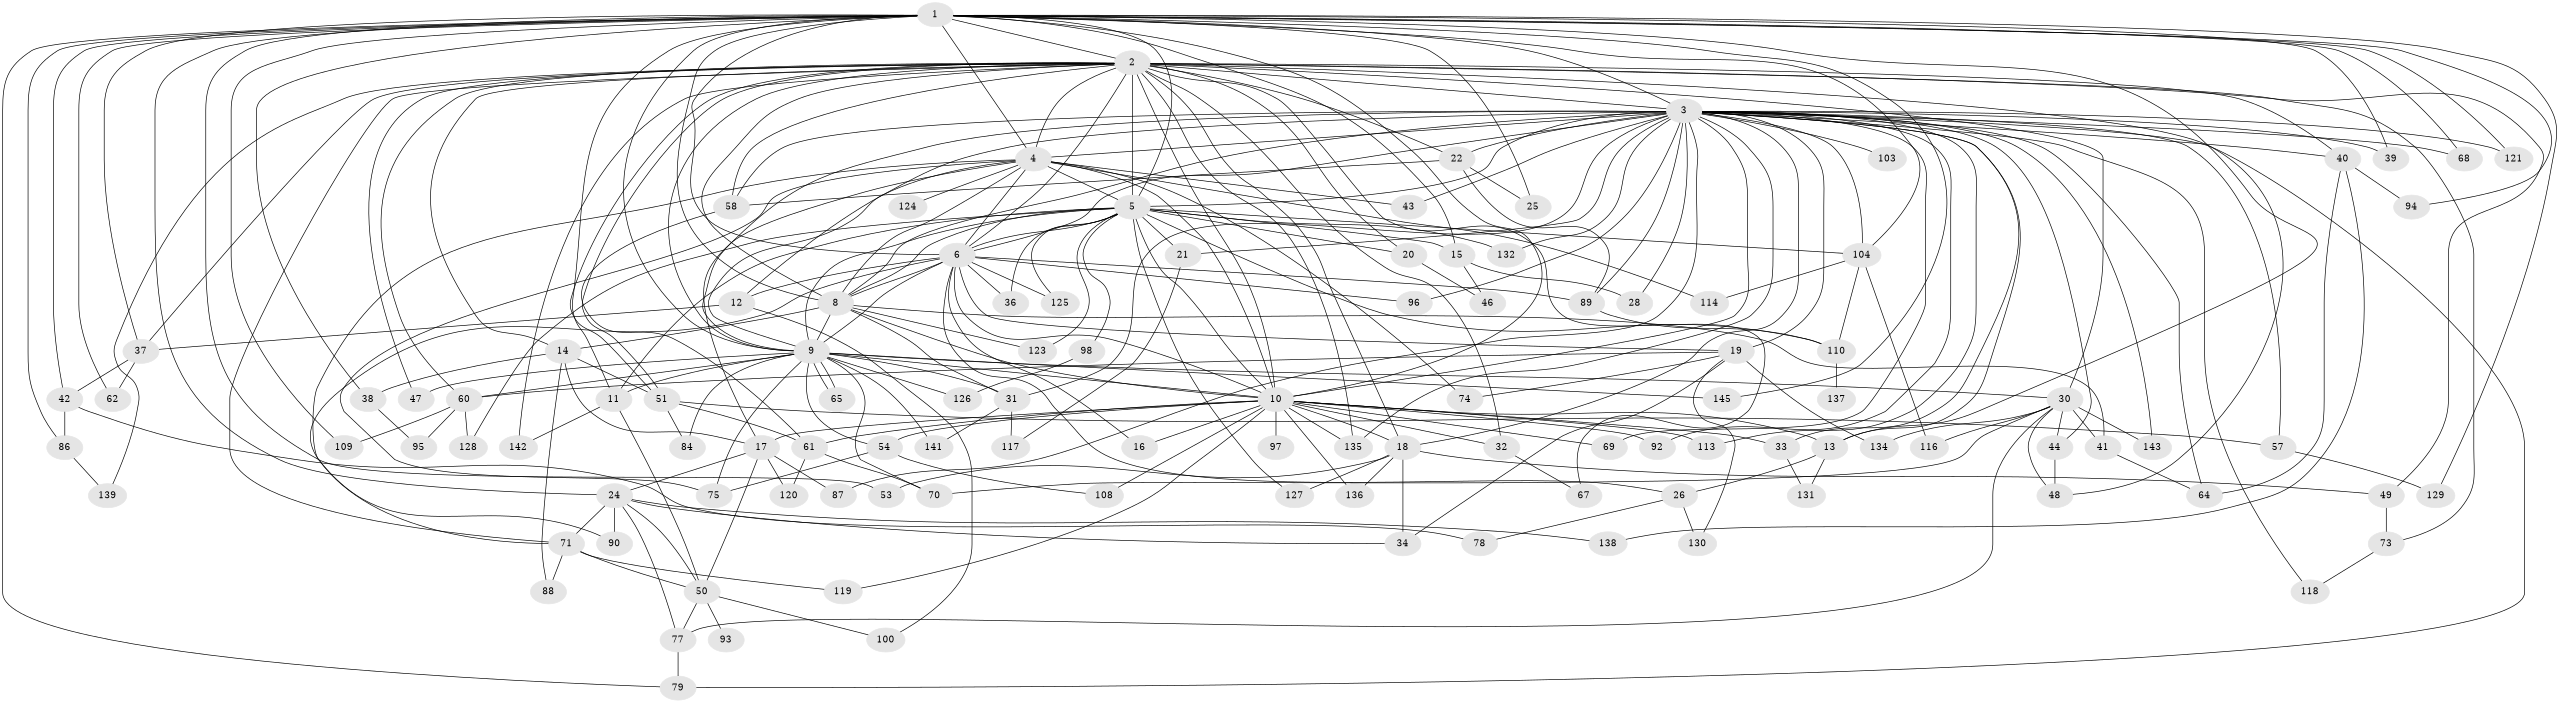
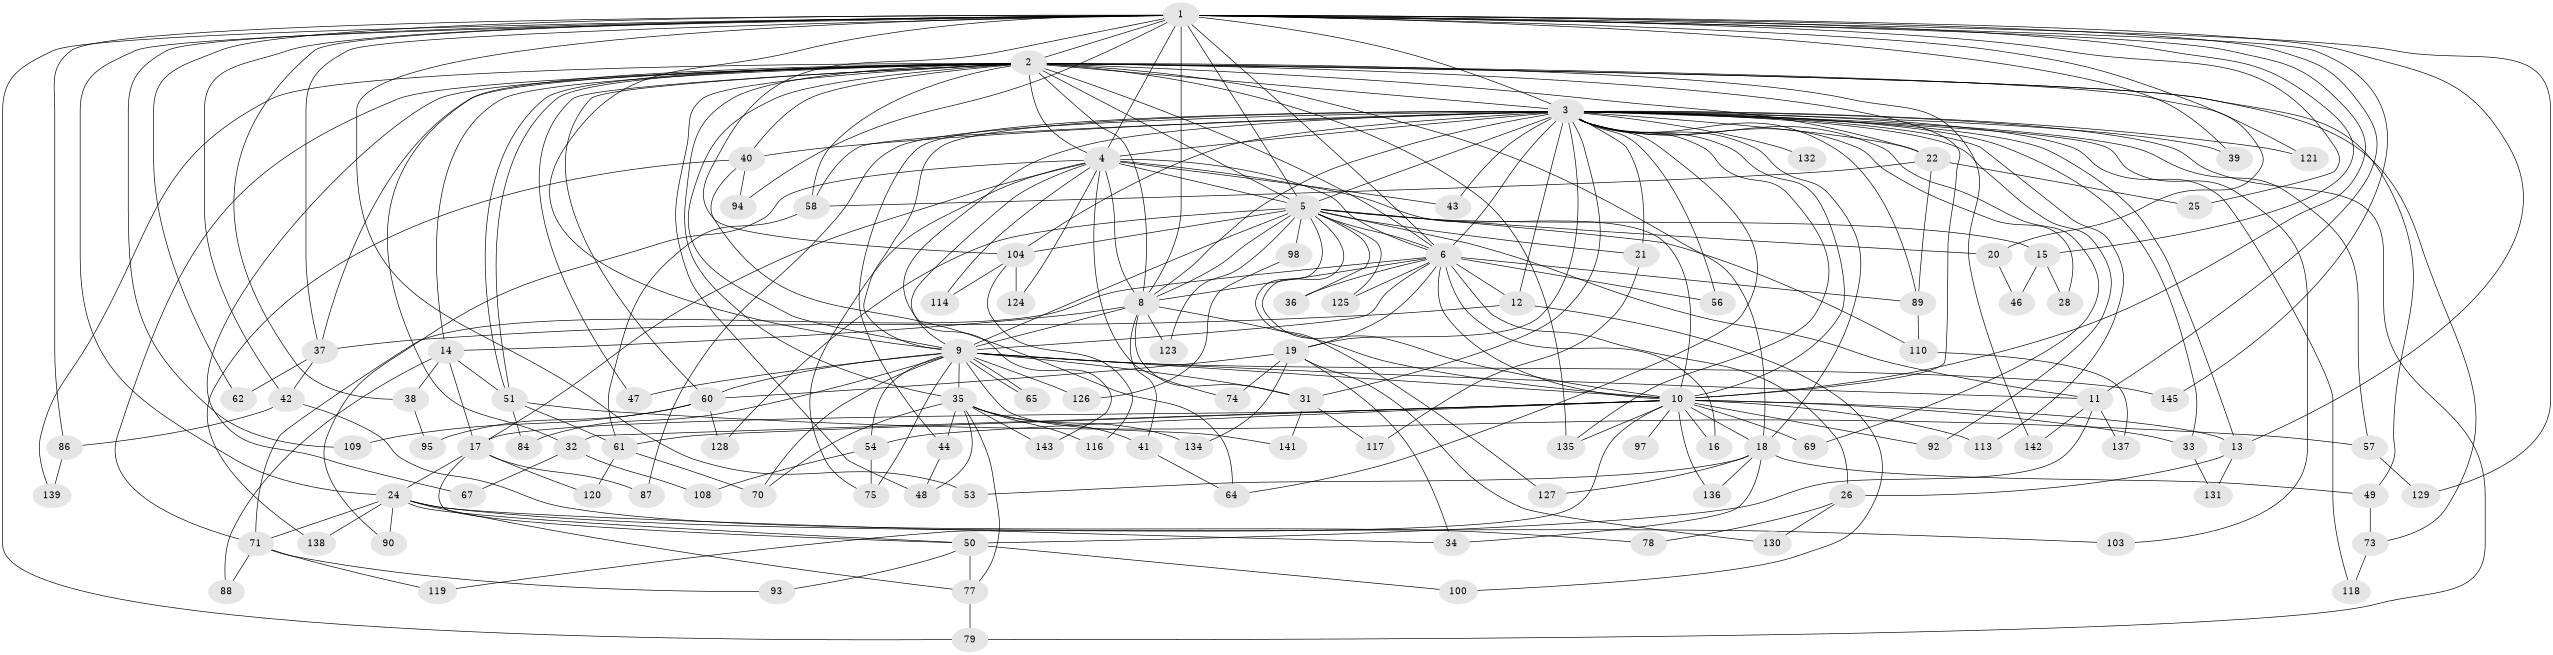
(2464, 159) -> none
(1322, 224) -> none
(1414, 303) -> (1718, 303)
(1849, 303) -> (1016, 279)
(2065, 399) -> (959, 399)
none -> (2108, 424)
(1190, 447) -> (636, 473)
none -> (1548, 530)
(633, 571) -> (526, 584)
